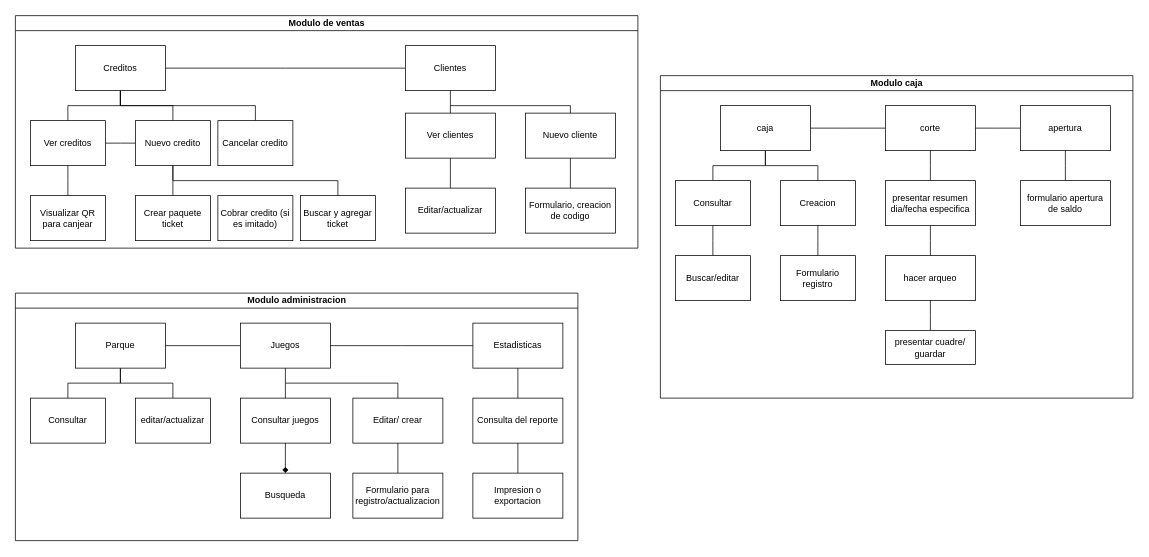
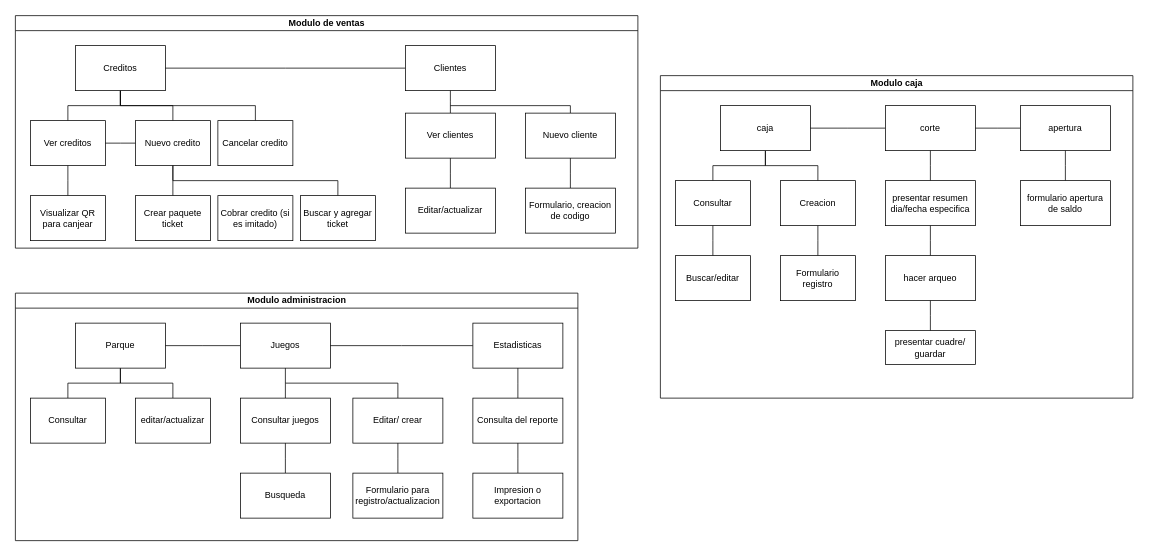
(285, 466) -> (285, 469)
